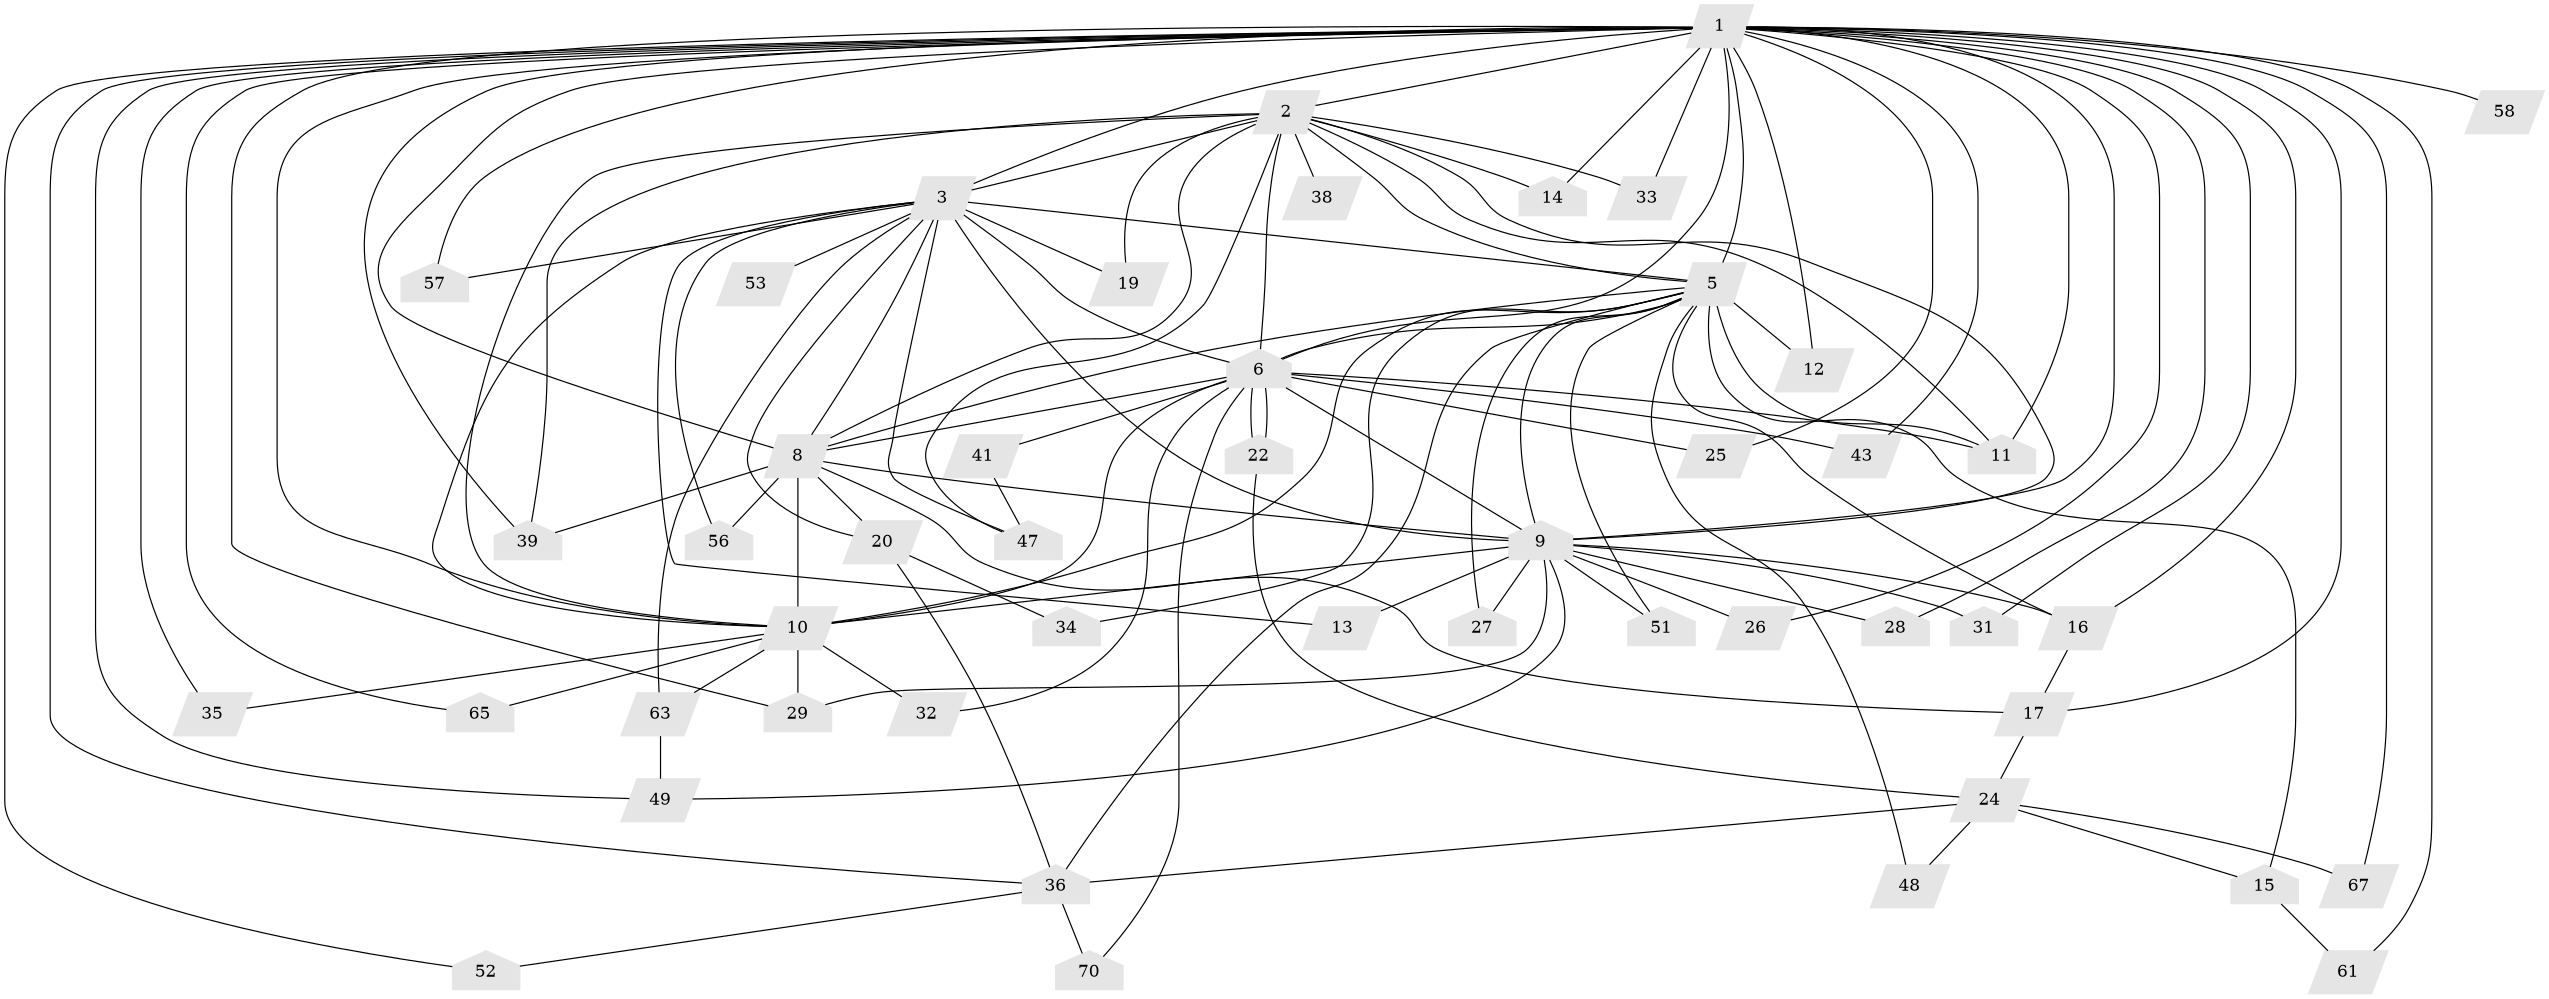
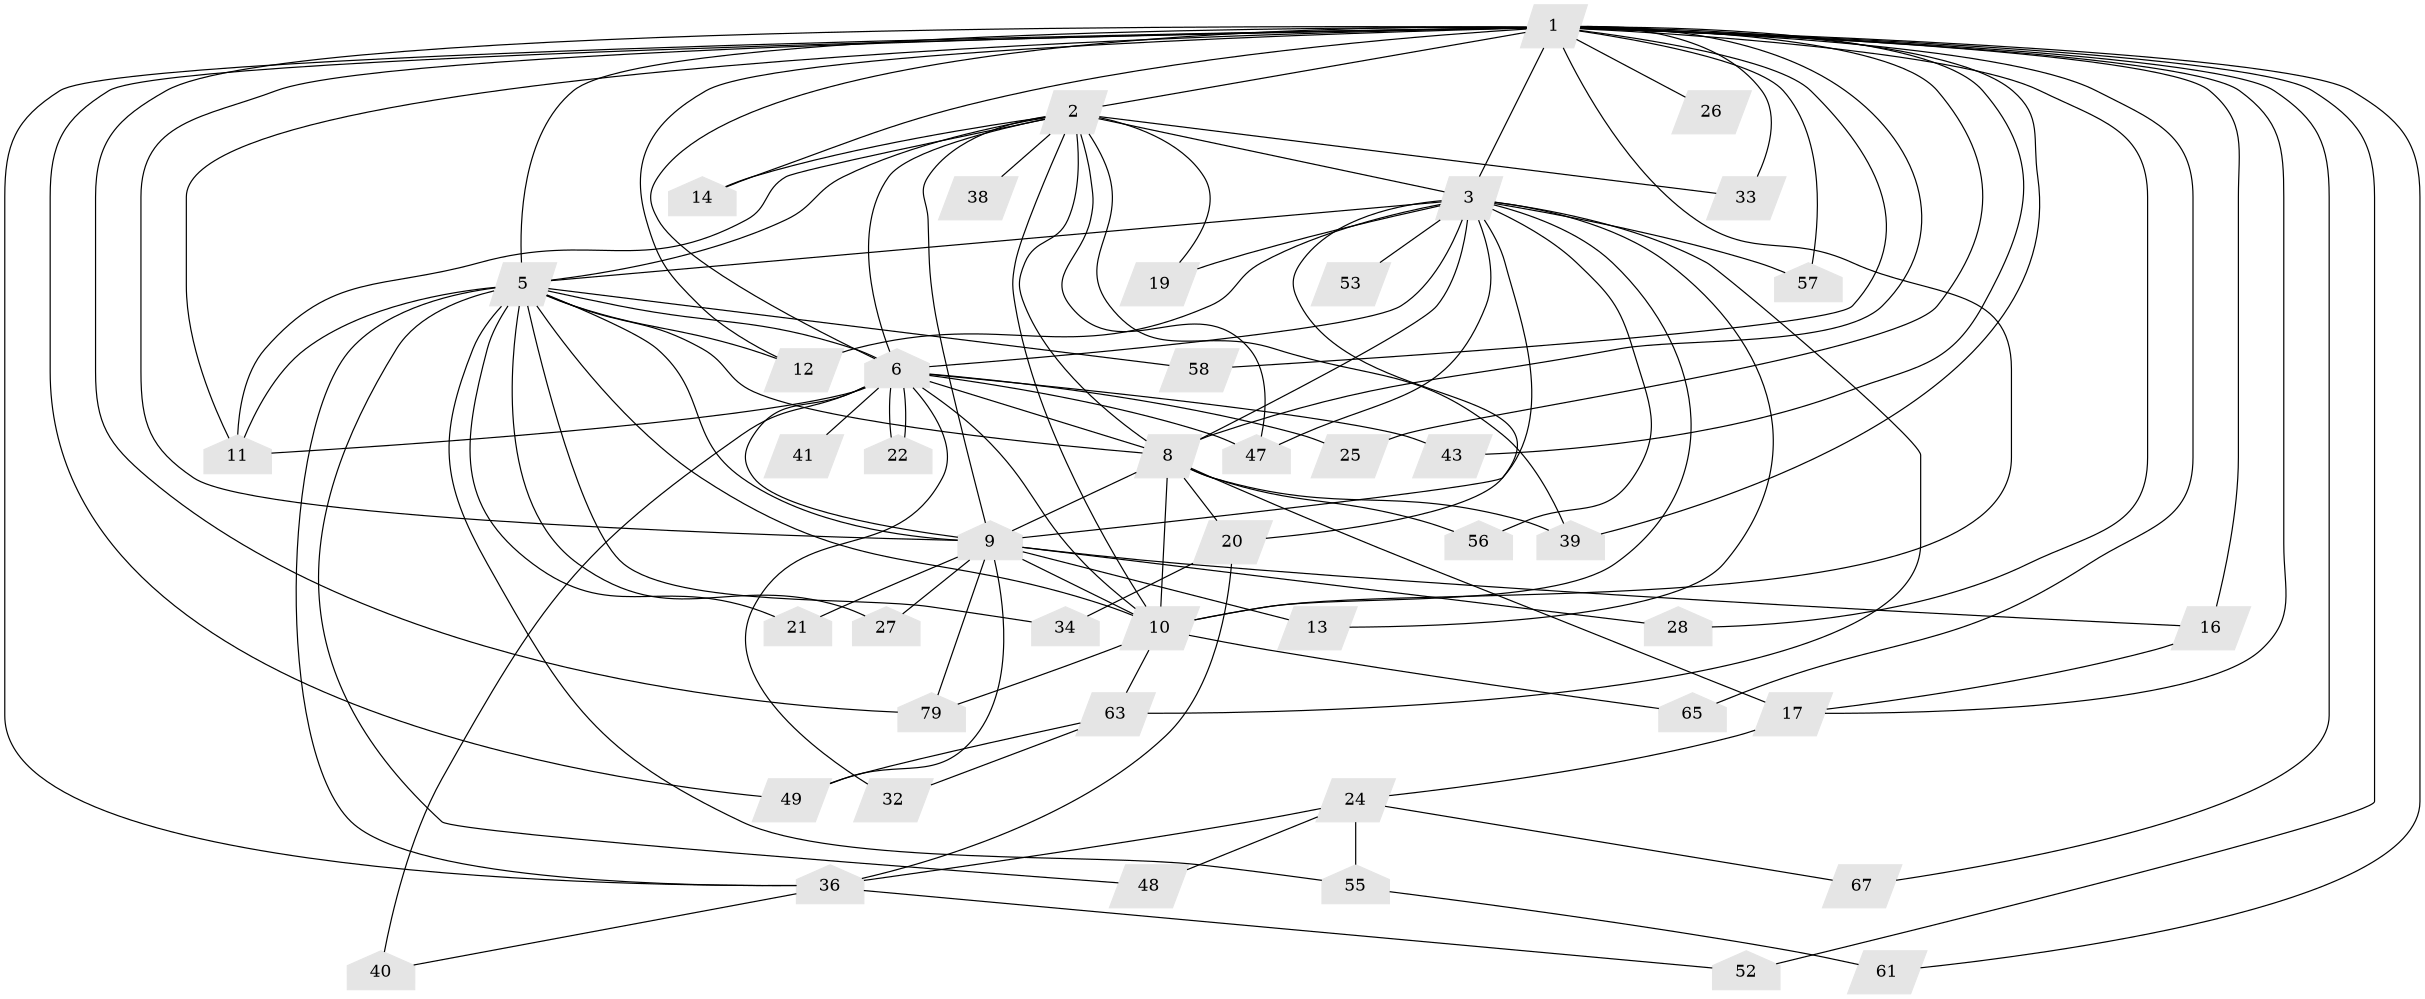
none -> (1185, 315)
(1821, 484) -> (859, 327)
(1007, 501) -> (1084, 402)
(1651, 586) -> none
(1661, 628) -> (798, 628)
(1984, 628) -> none
(862, 671) -> (1004, 757)
(213, 714) -> none
(798, 714) -> (932, 714)
(1526, 740) -> none
(2265, 886) -> (1356, 886)
(1089, 972) -> (381, 972)
